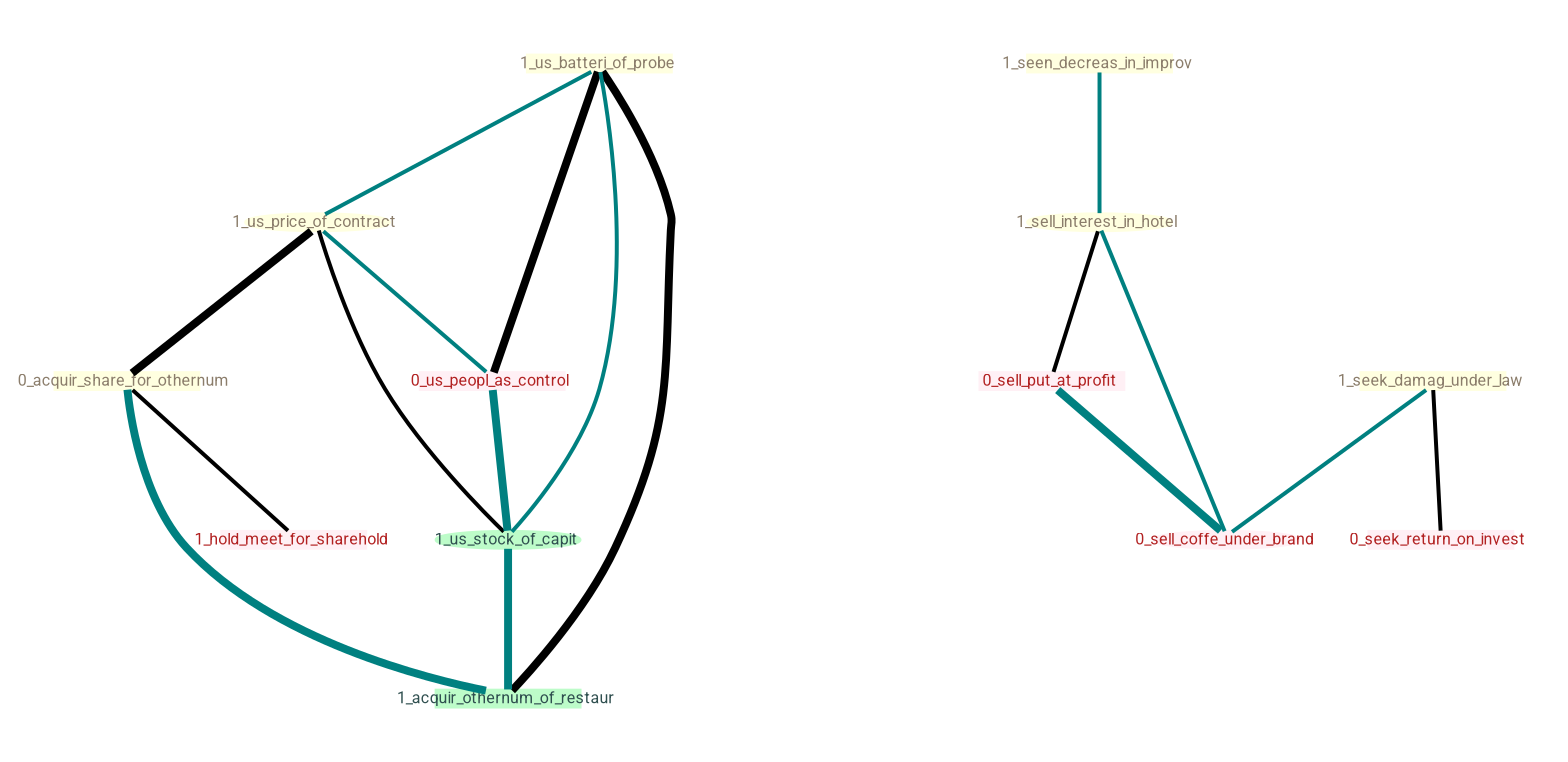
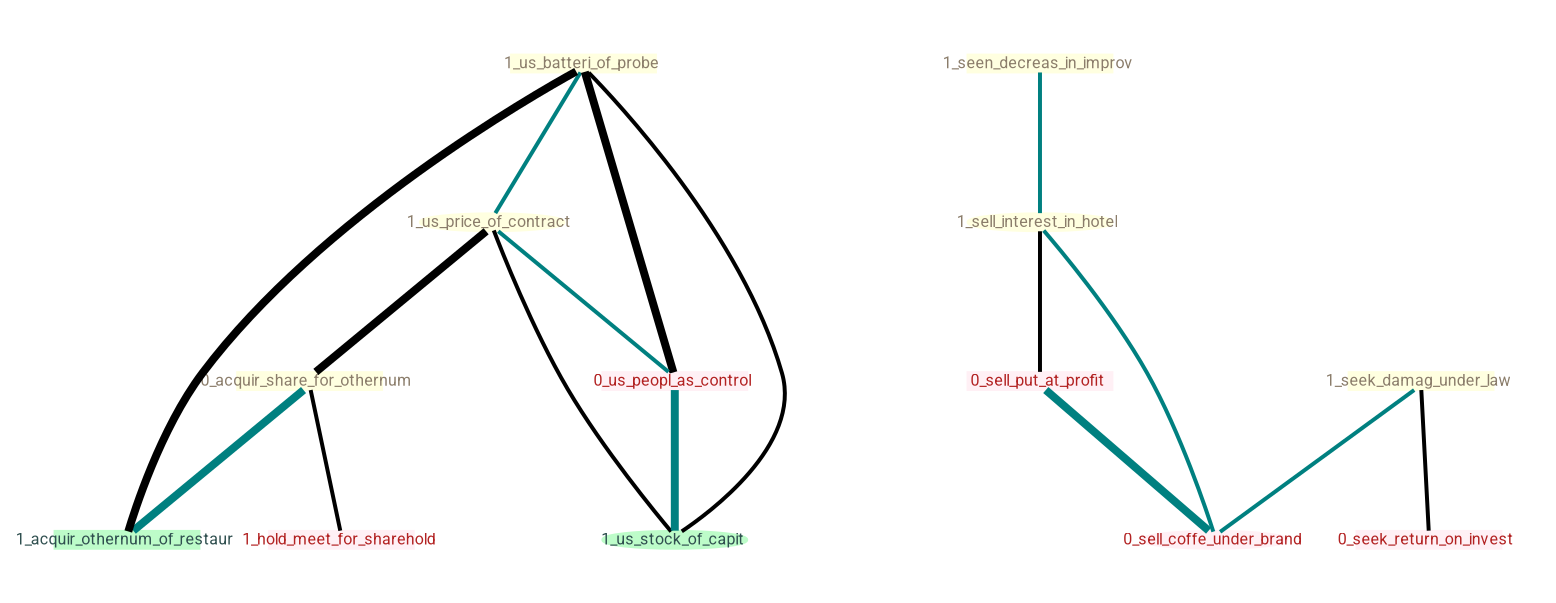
(613, 315) -> (752, 298)
(508, 619) -> none
